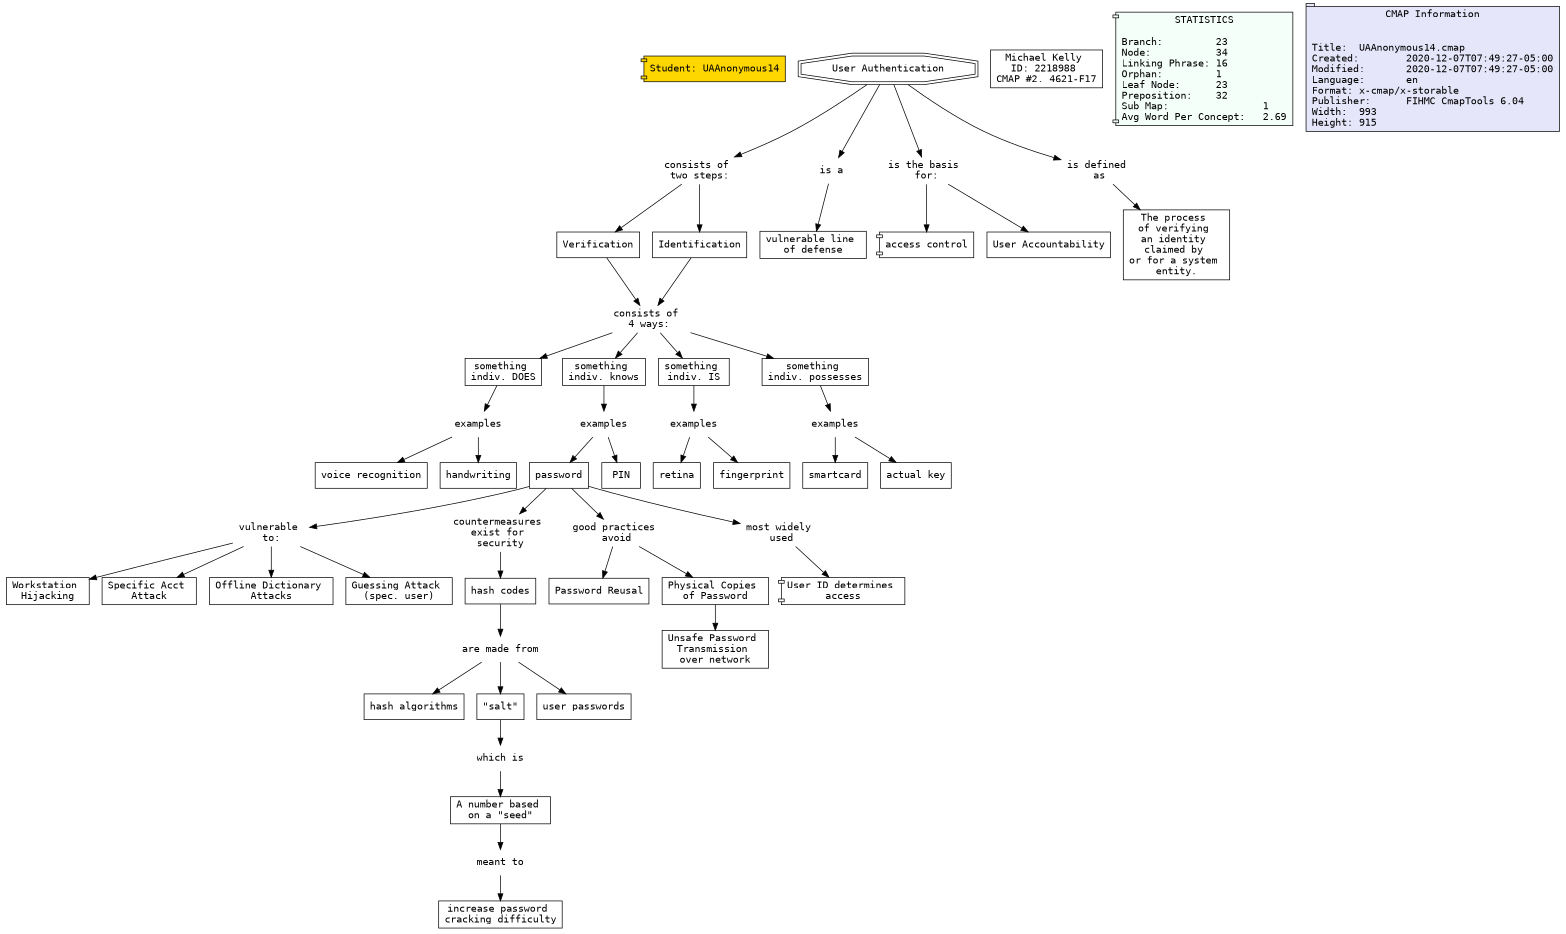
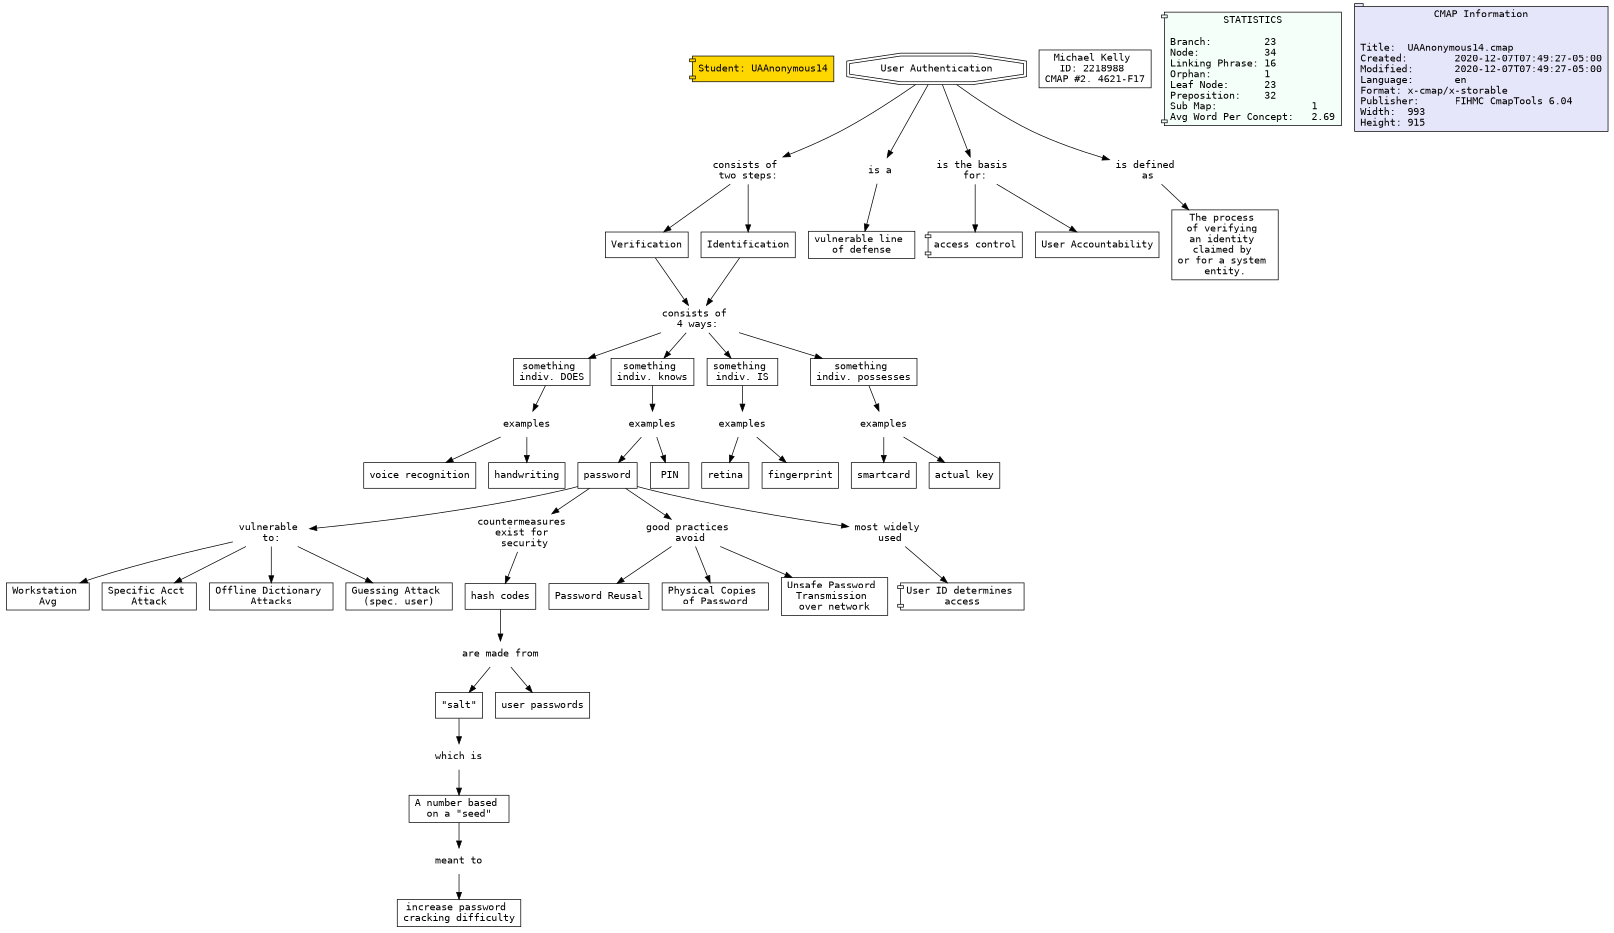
(48, 591) -> (48, 596)
(715, 614) -> (753, 561)
(414, 707) -> none
